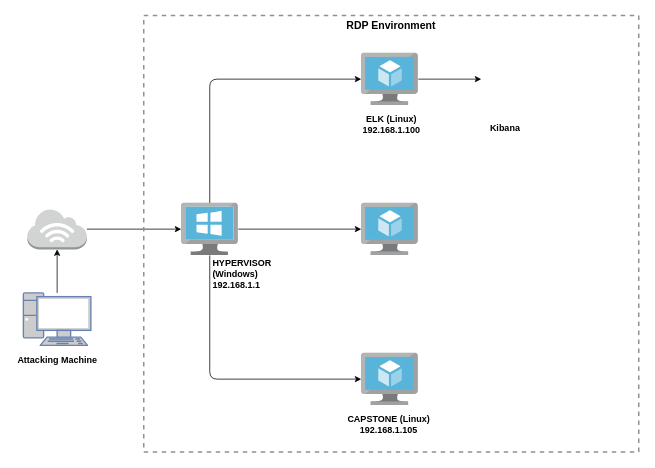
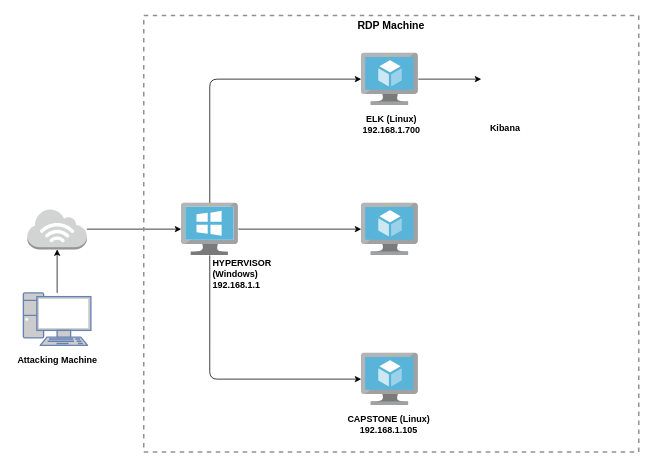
(391, 25) -> (391, 25)
(392, 124) -> (392, 124)
